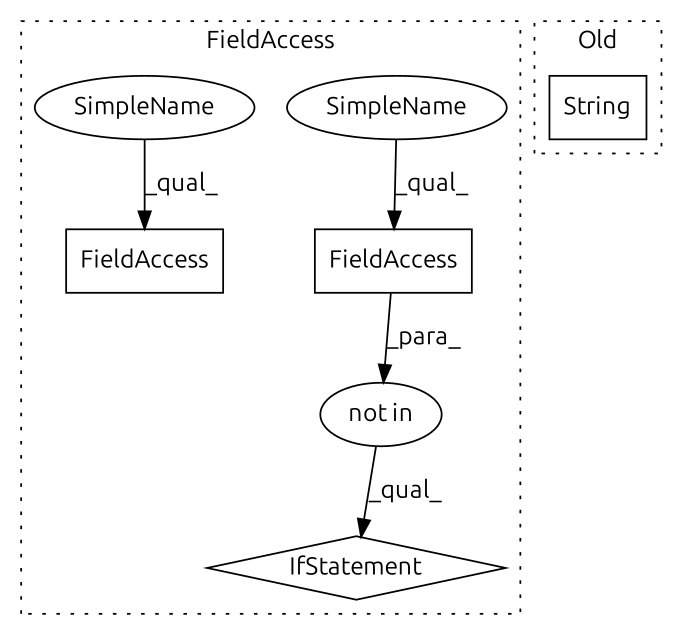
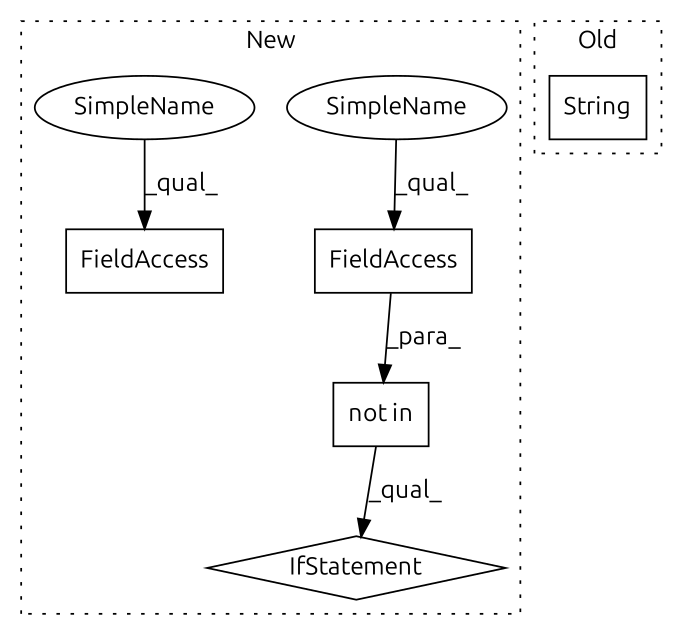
(271, 41) -> (271, 41)
(381, 415) -> (381, 415)
